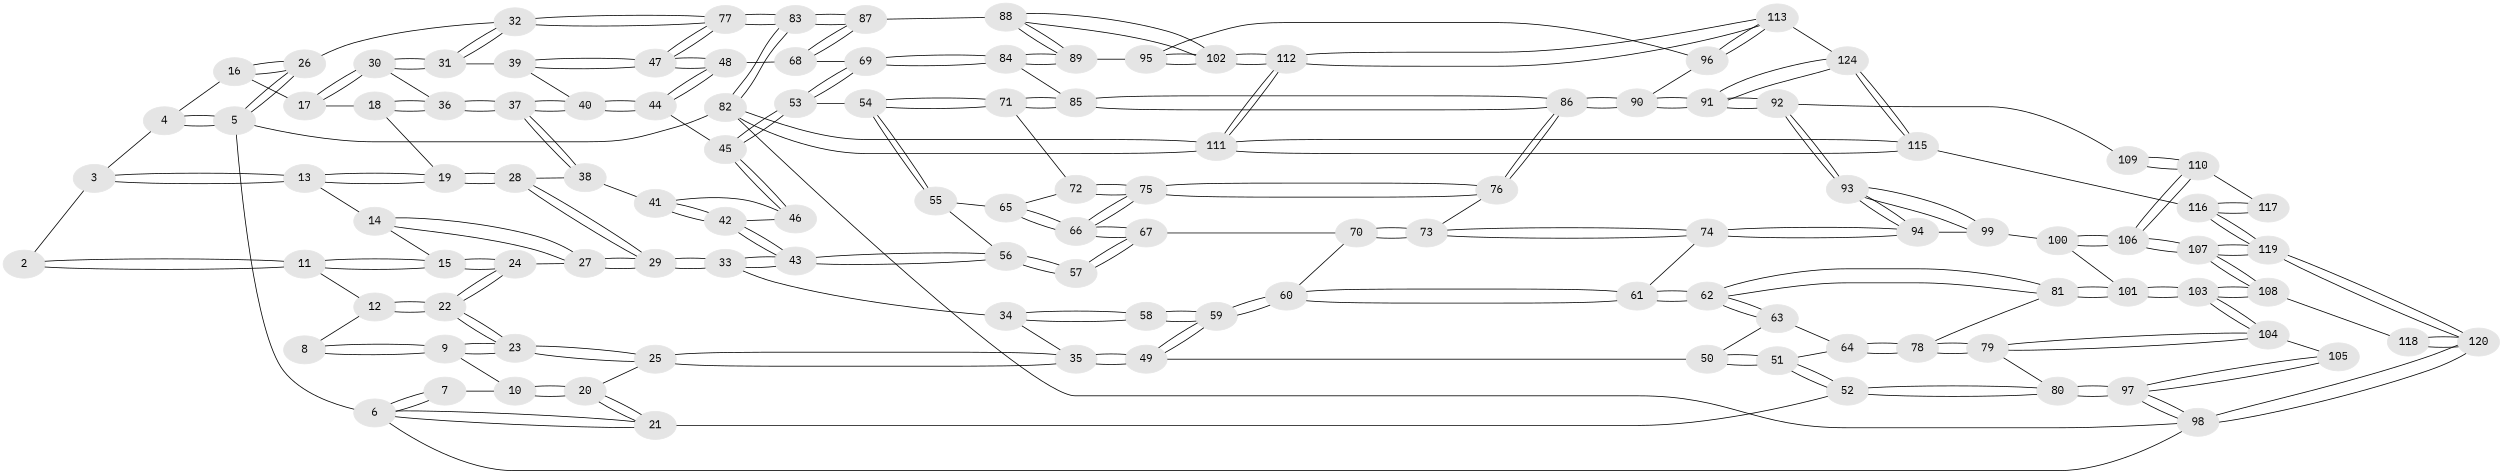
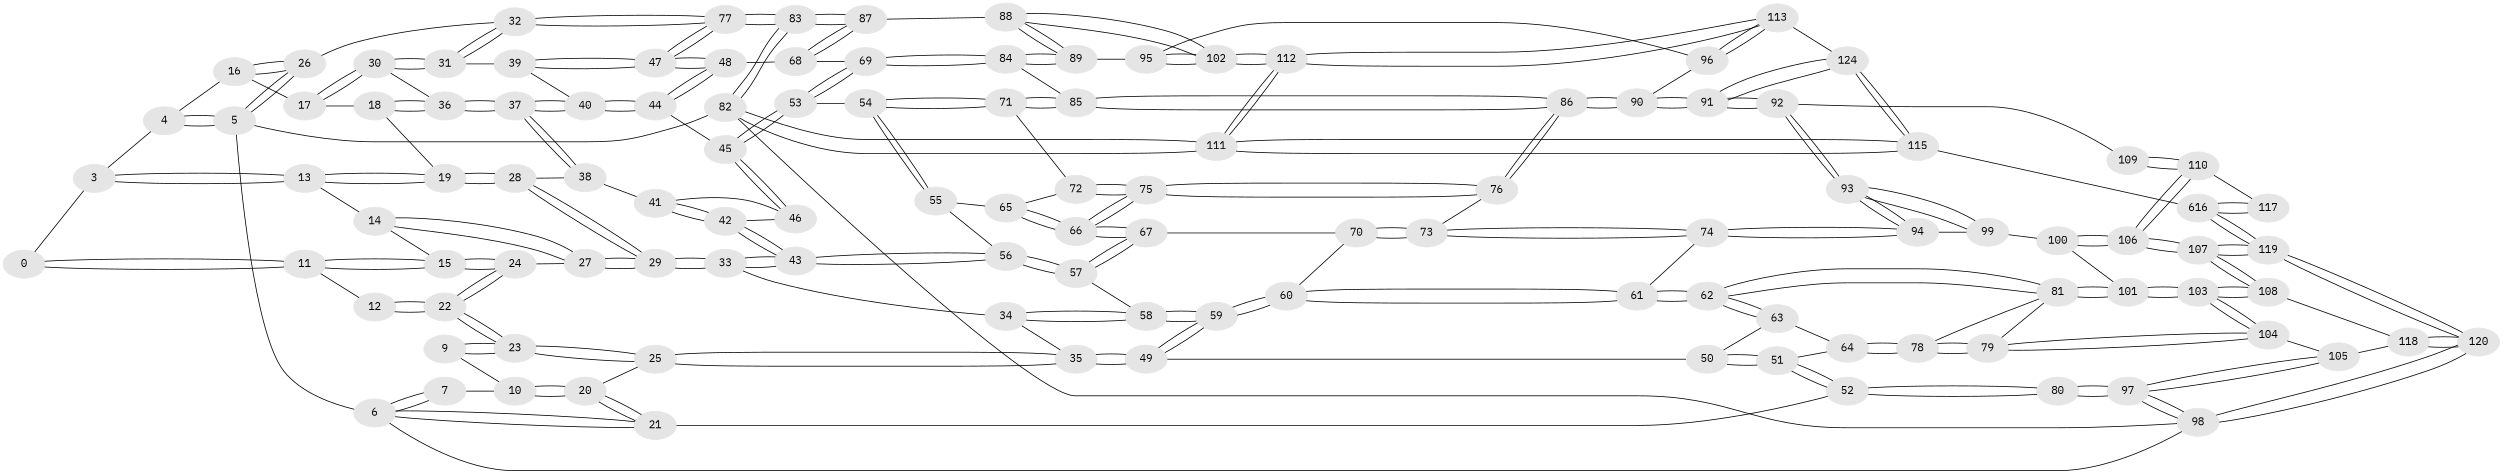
(2198, 208) -> (2198, 208)
(24, 264) -> (24, 264)
none -> (1111, 295)
none -> (2373, 349)
(305, 350) -> none
(2023, 370) -> (2023, 320)
